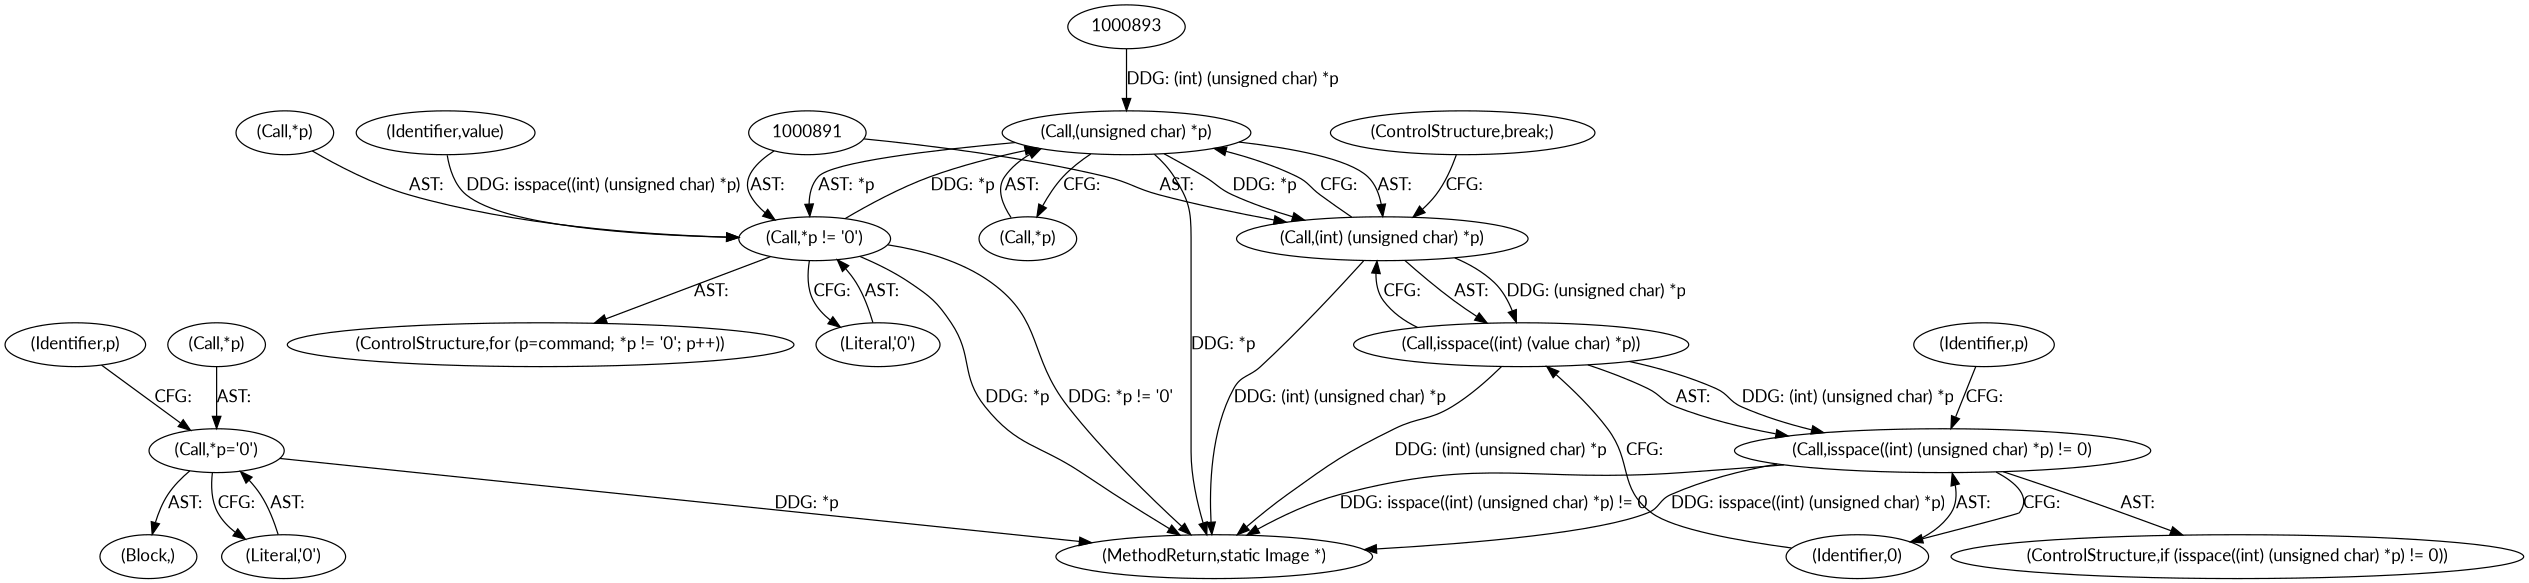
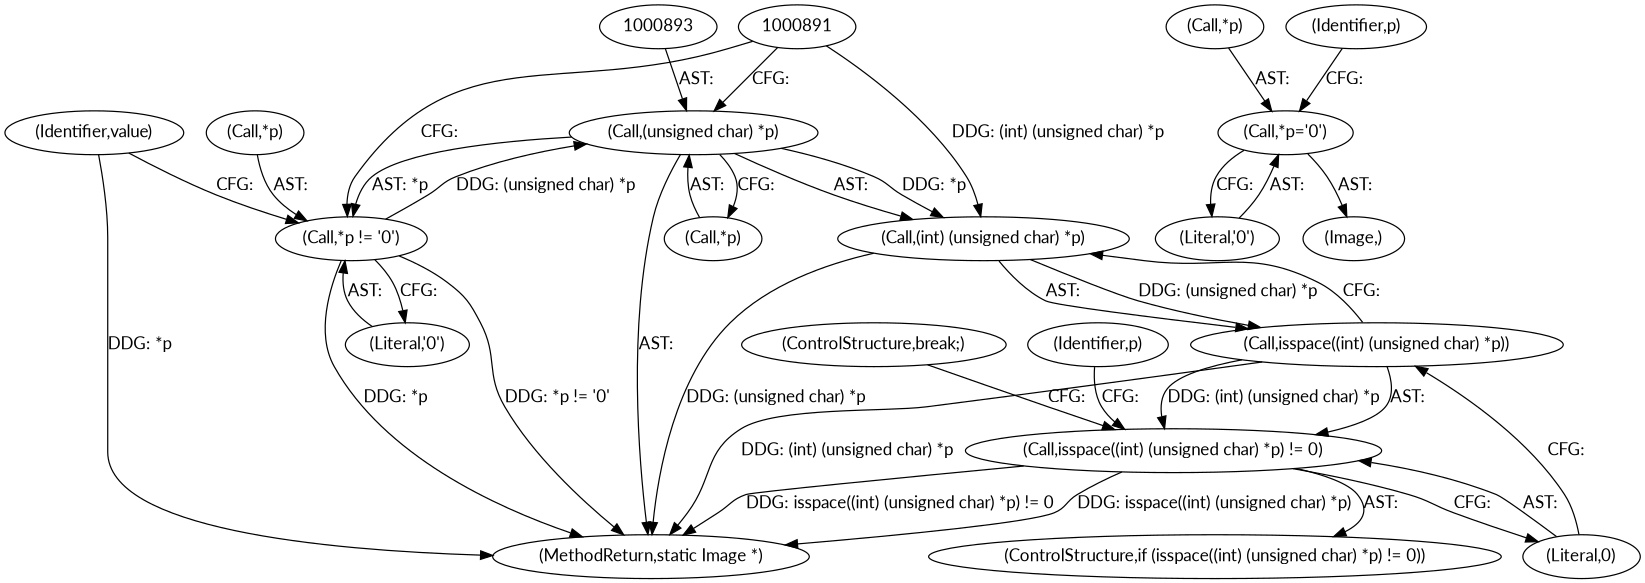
(1233, 80) -> (699, 80)
(1294, 175) -> (750, 75)
(1443, 184) -> (998, 389)
(604, 186) -> (237, 186)
(770, 186) -> (442, 133)
(963, 186) -> (546, 186)
(1179, 186) -> (1058, 133)
(541, 345) -> none
(1223, 345) -> (659, 345)
(1521, 345) -> (1377, 345)
(1340, 398) -> (776, 398)
(680, 500) -> (137, 495)
(148, 557) -> (1354, 239)
(1857, 557) -> (1582, 557)
